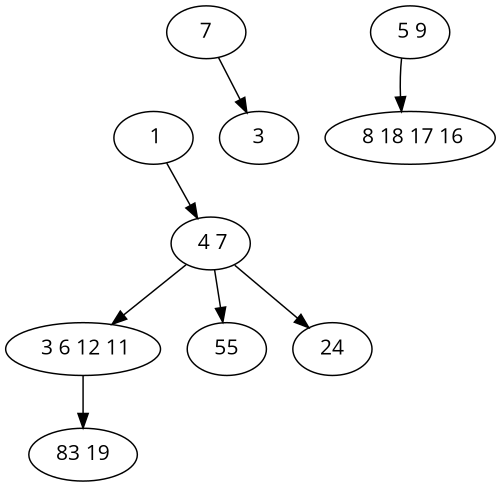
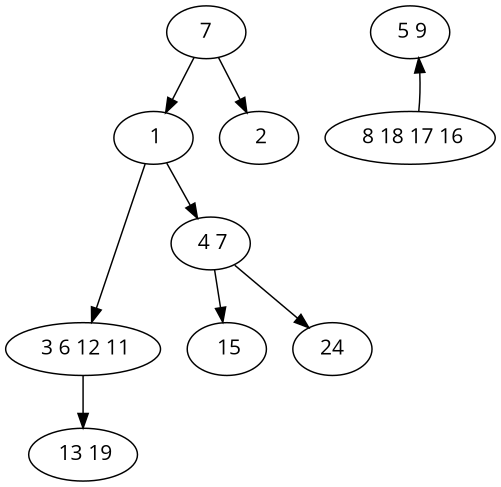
(400, 77) -> (420, 92)
none -> (183, 78)
(259, 138) -> (259, 138)
(155, 290) -> (121, 236)
(227, 349) -> (227, 349)
(83, 455) -> (83, 455)
